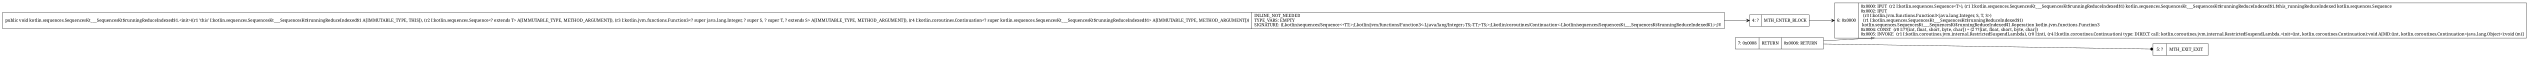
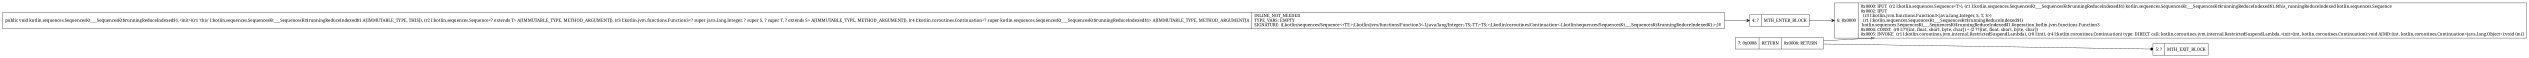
(2186, 49) -> (2186, 49)
